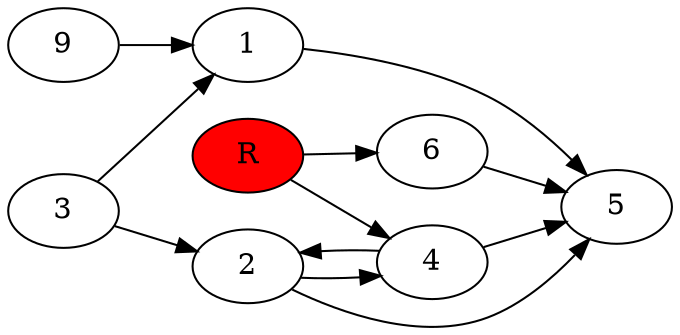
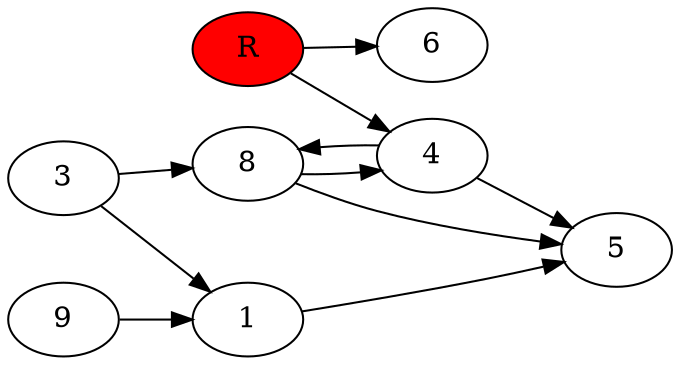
(515, 176) -> none
(248, 266) -> (248, 164)
